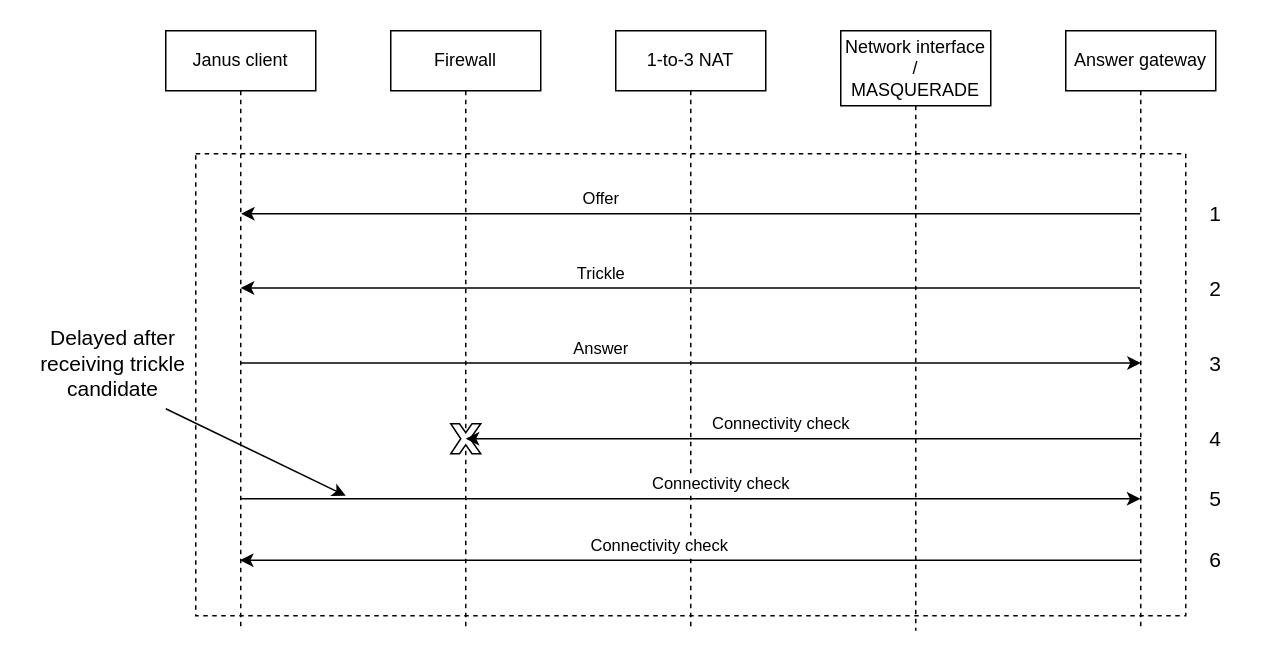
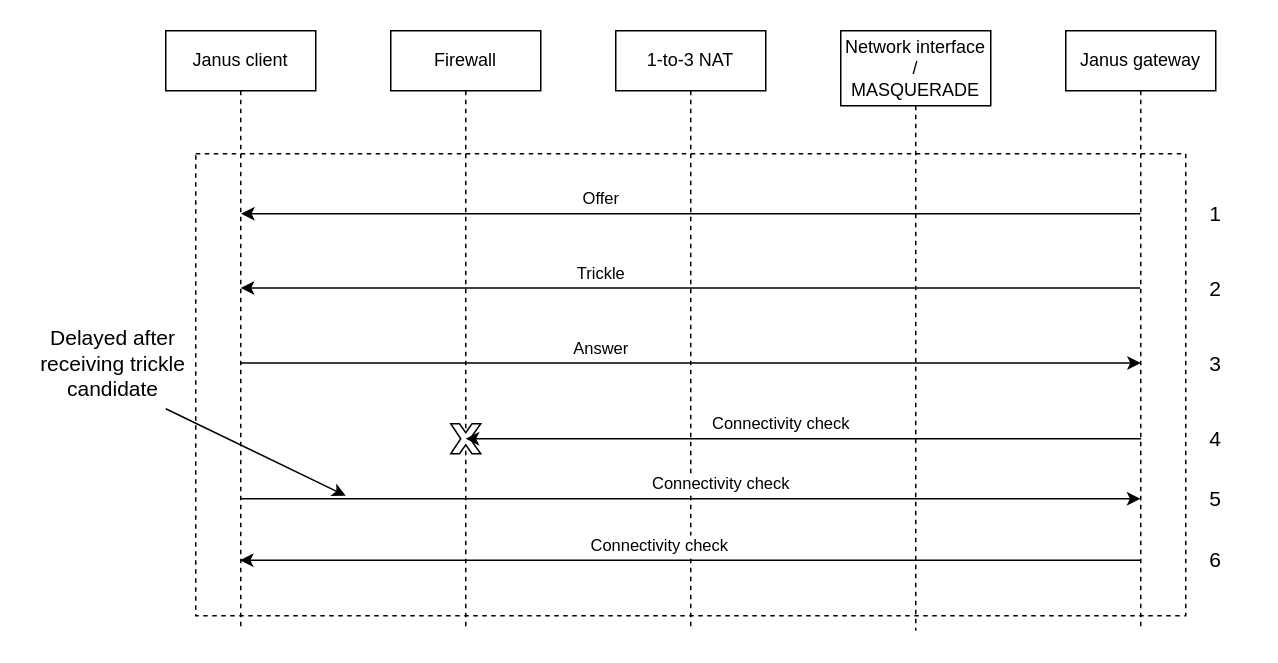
(1141, 61) -> (1141, 61)
